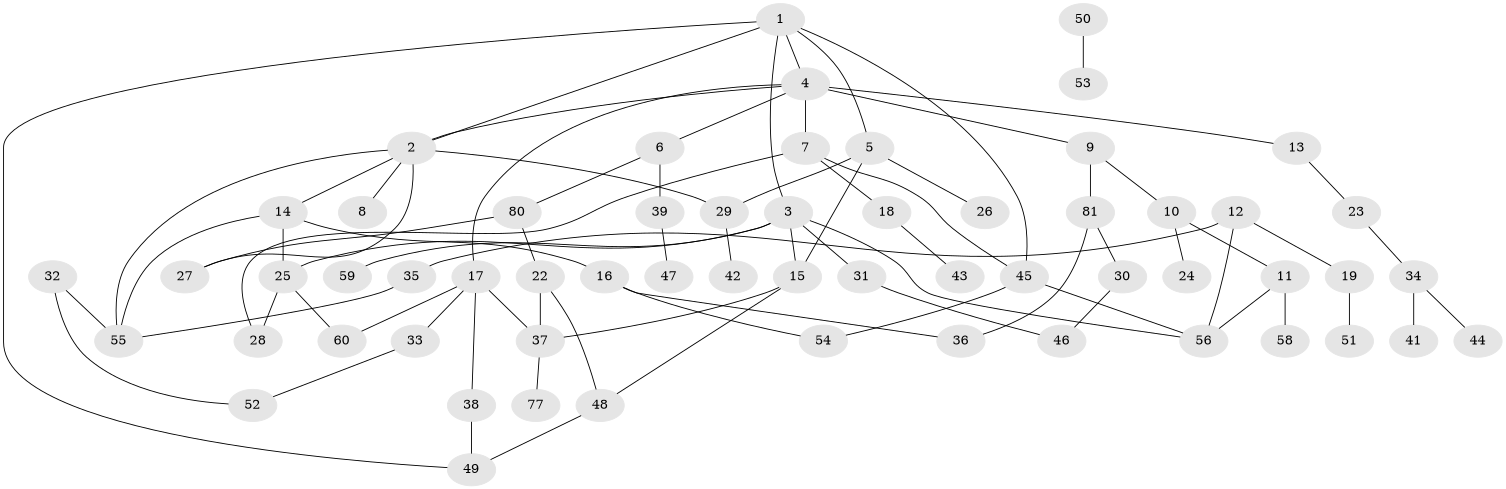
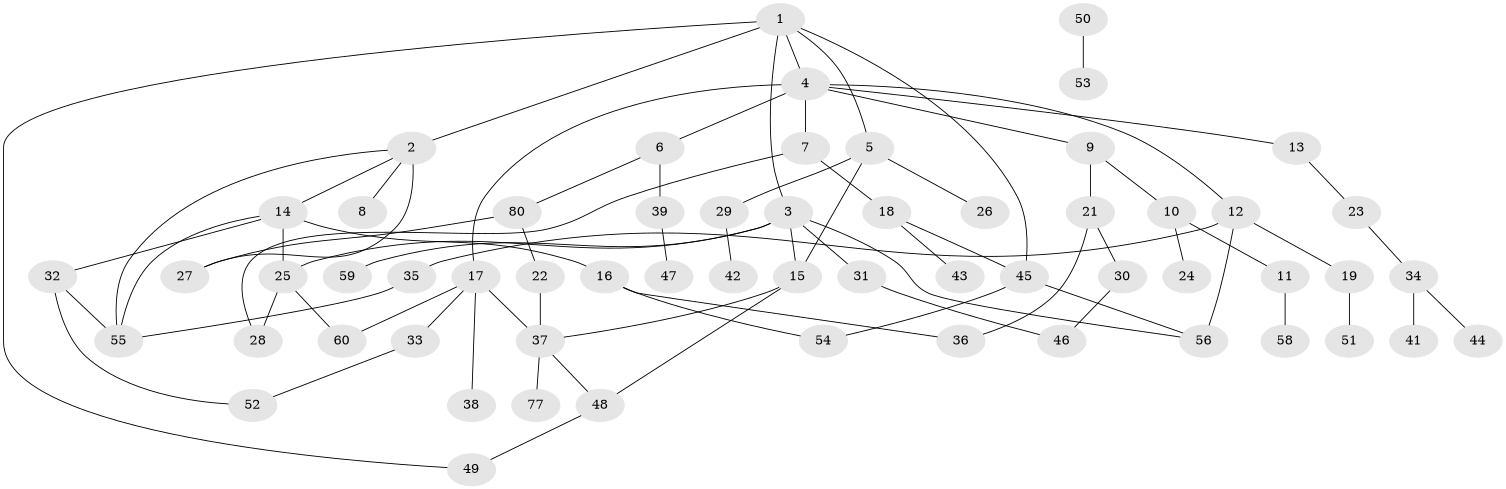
(605, 105) -> (1017, 103)
(572, 169) -> none
(923, 199) -> (956, 244)
(1090, 213) -> (1090, 213)
none -> (159, 247)
(1244, 309) -> none
(580, 341) -> (570, 373)
(472, 438) -> none
